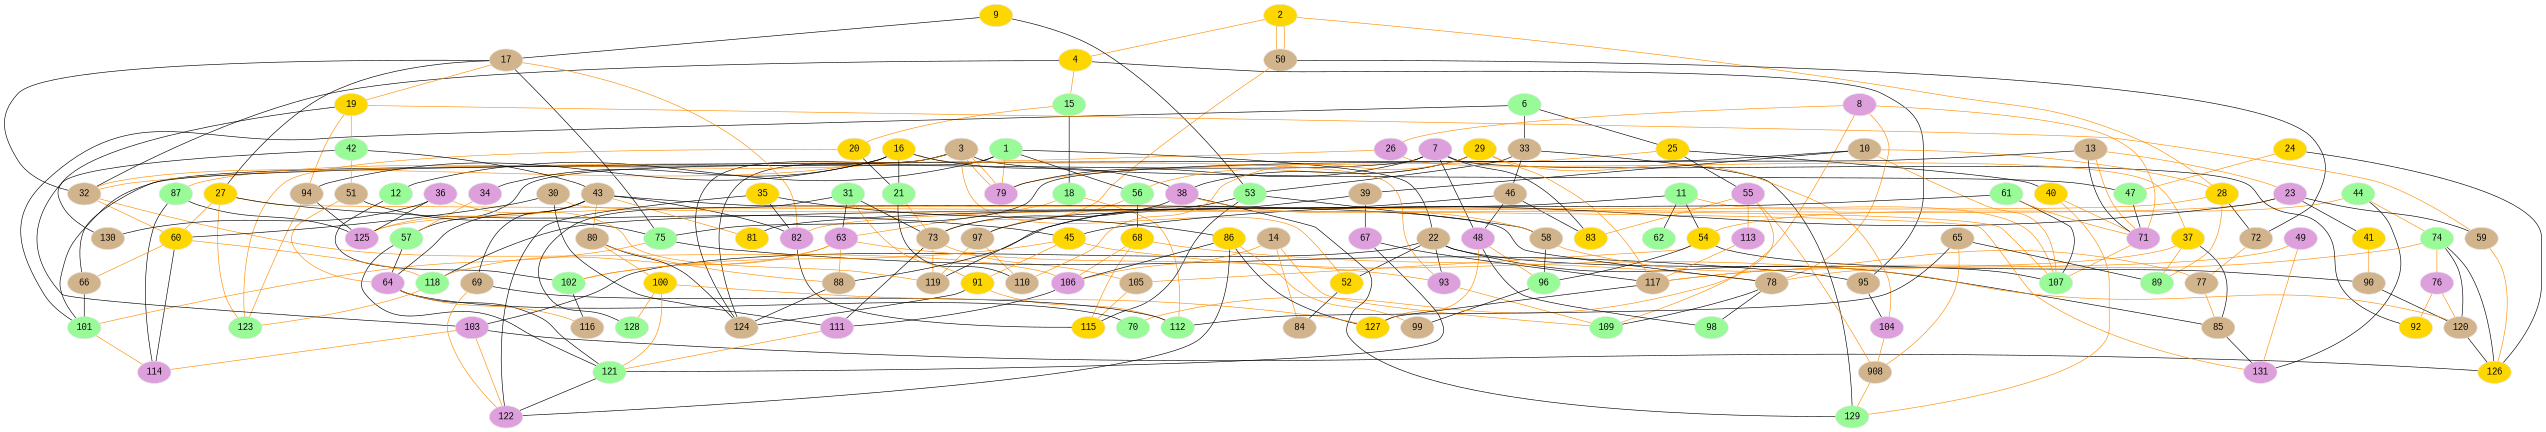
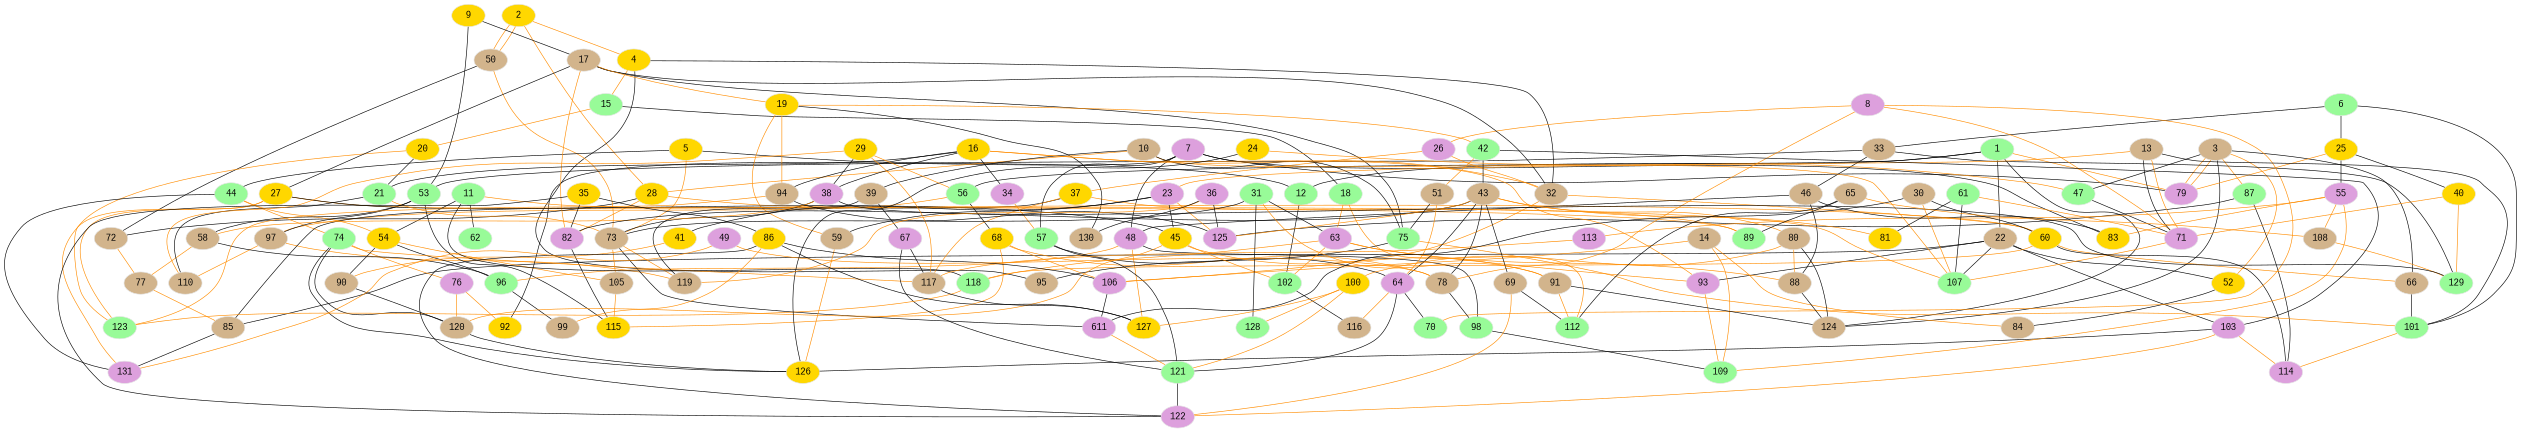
none -> (686, 149)
(977, 283) -> (1555, 283)
(1708, 305) -> (1588, 348)
(837, 328) -> (1099, 328)
(1887, 328) -> none
(1875, 372) -> (2320, 238)
